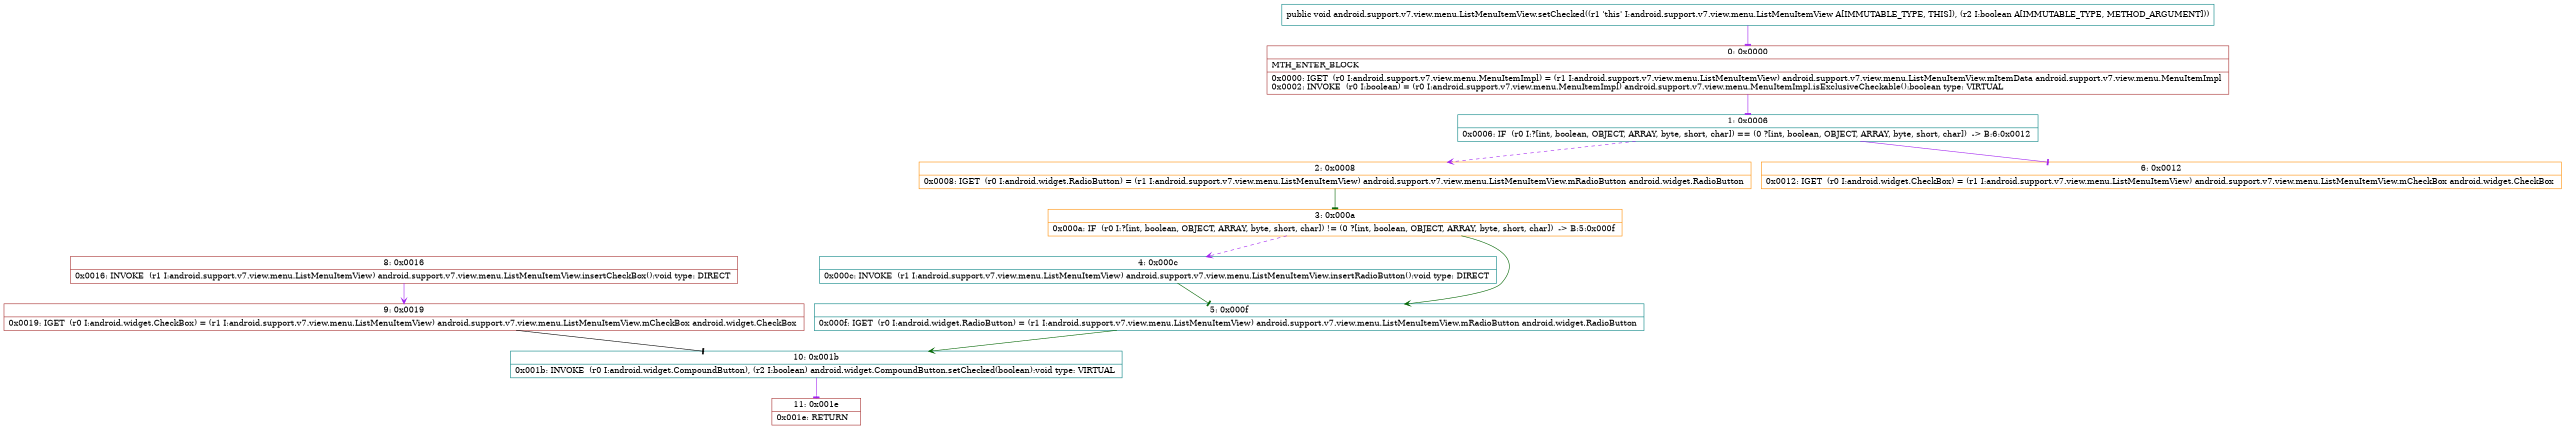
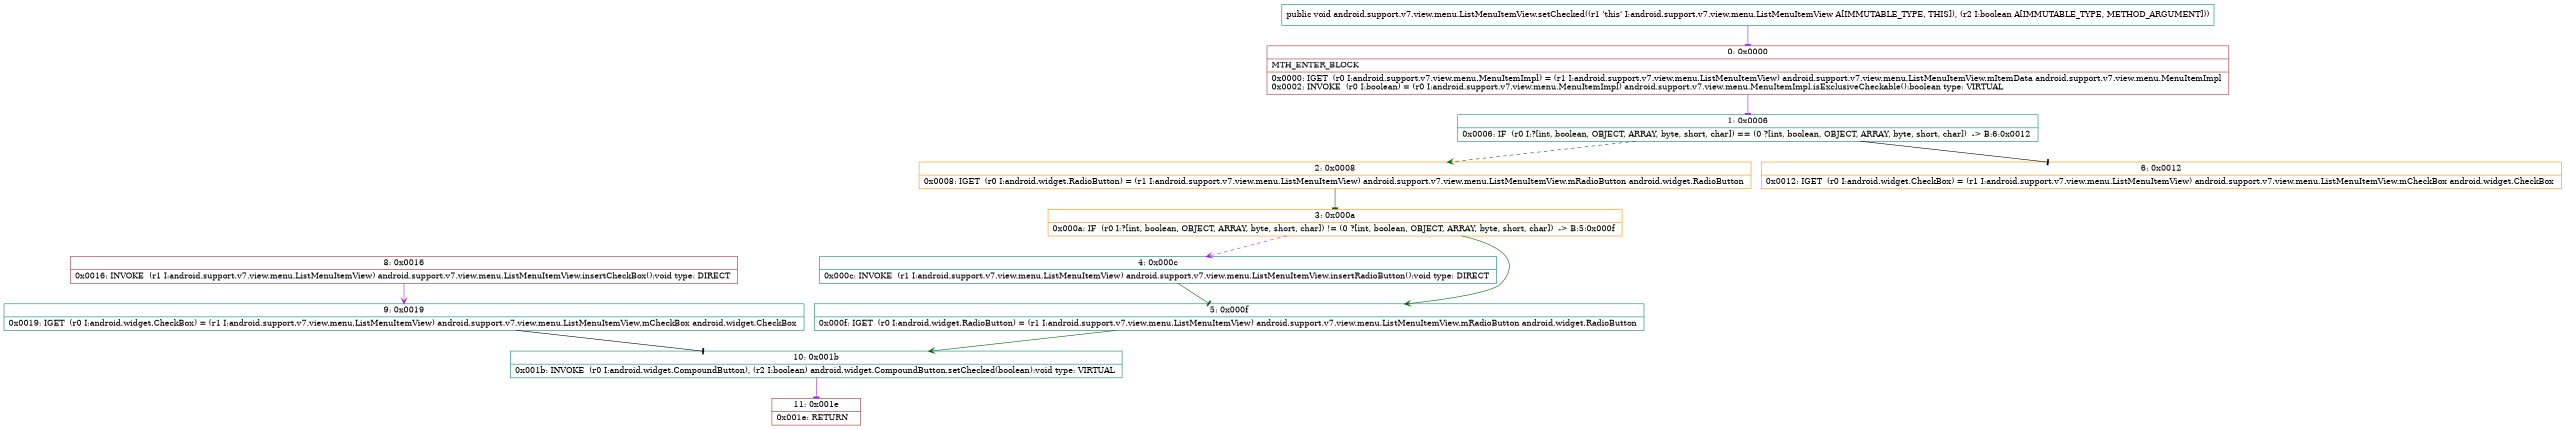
(1544, 151) -> (1544, 151)
(1953, 152) -> (1953, 152)
(404, 317) -> (404, 317)
